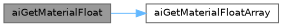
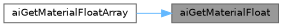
(124, 13) -> (149, 13)
